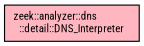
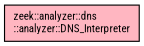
(72, 23) -> (72, 23)
